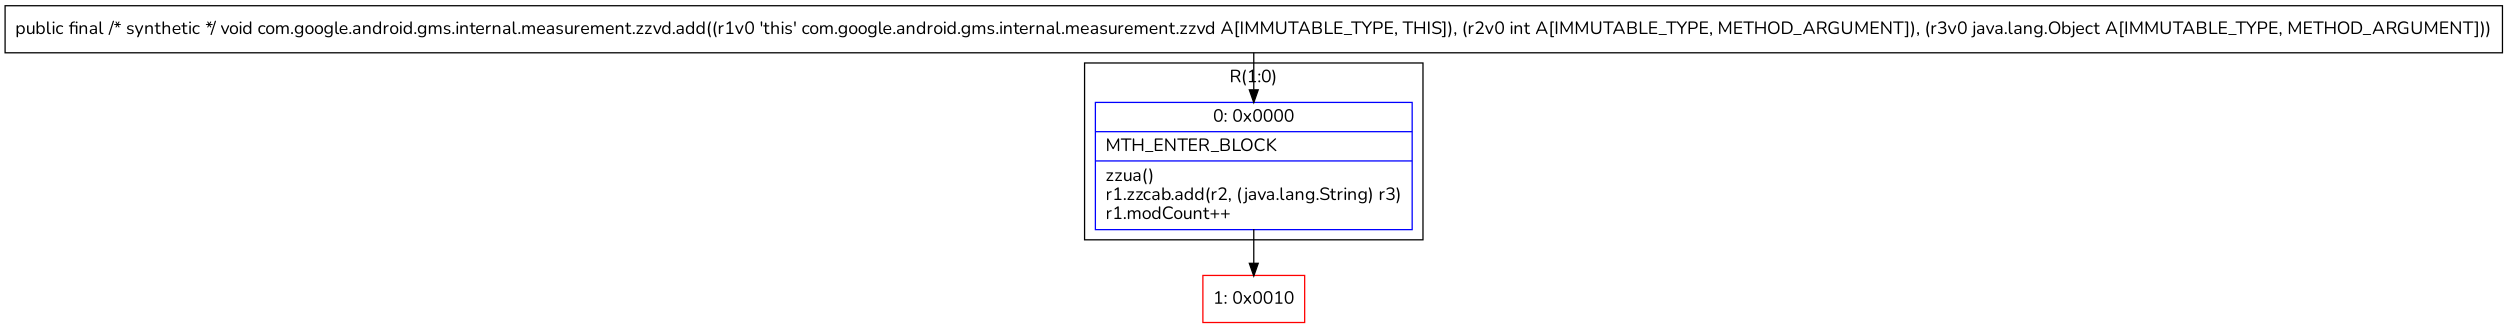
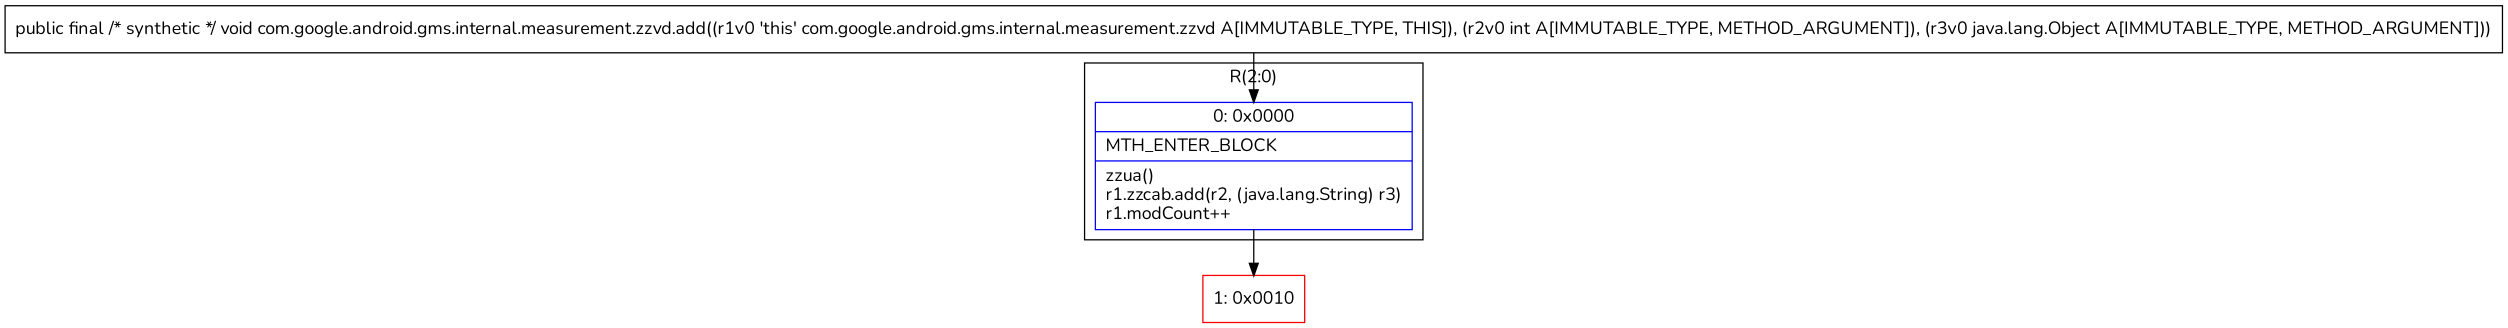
(1254, 78) -> (1254, 78)
